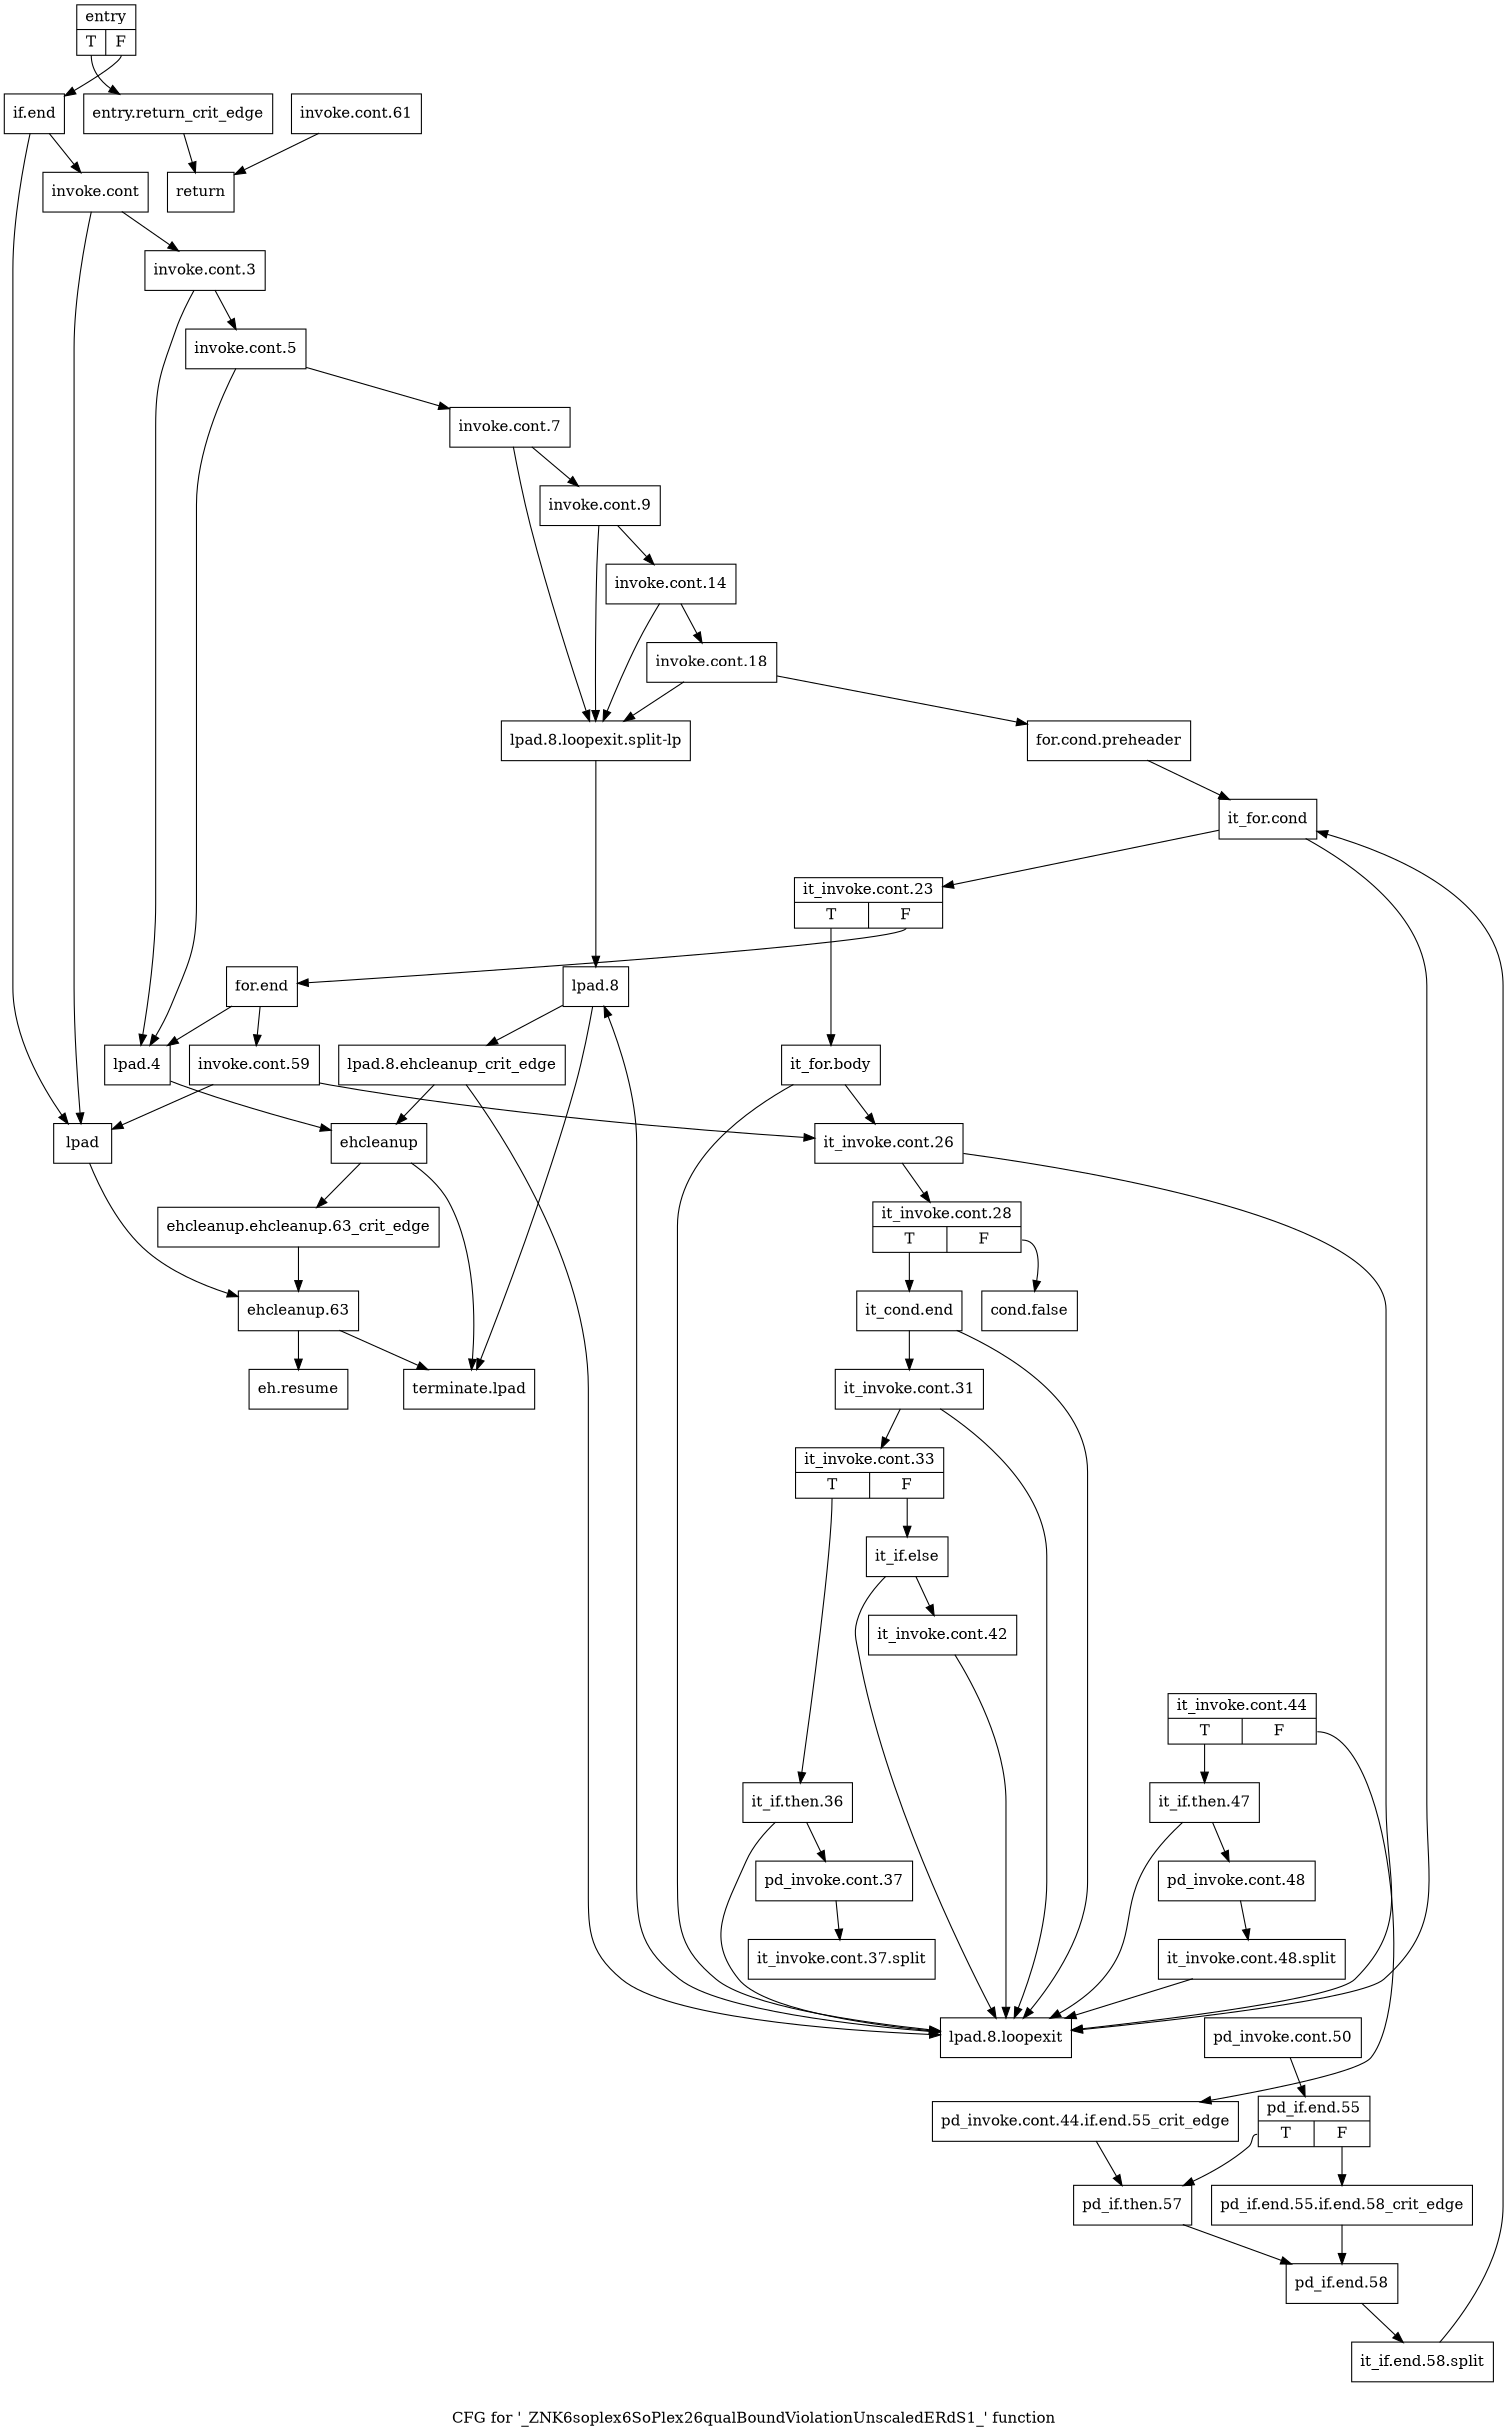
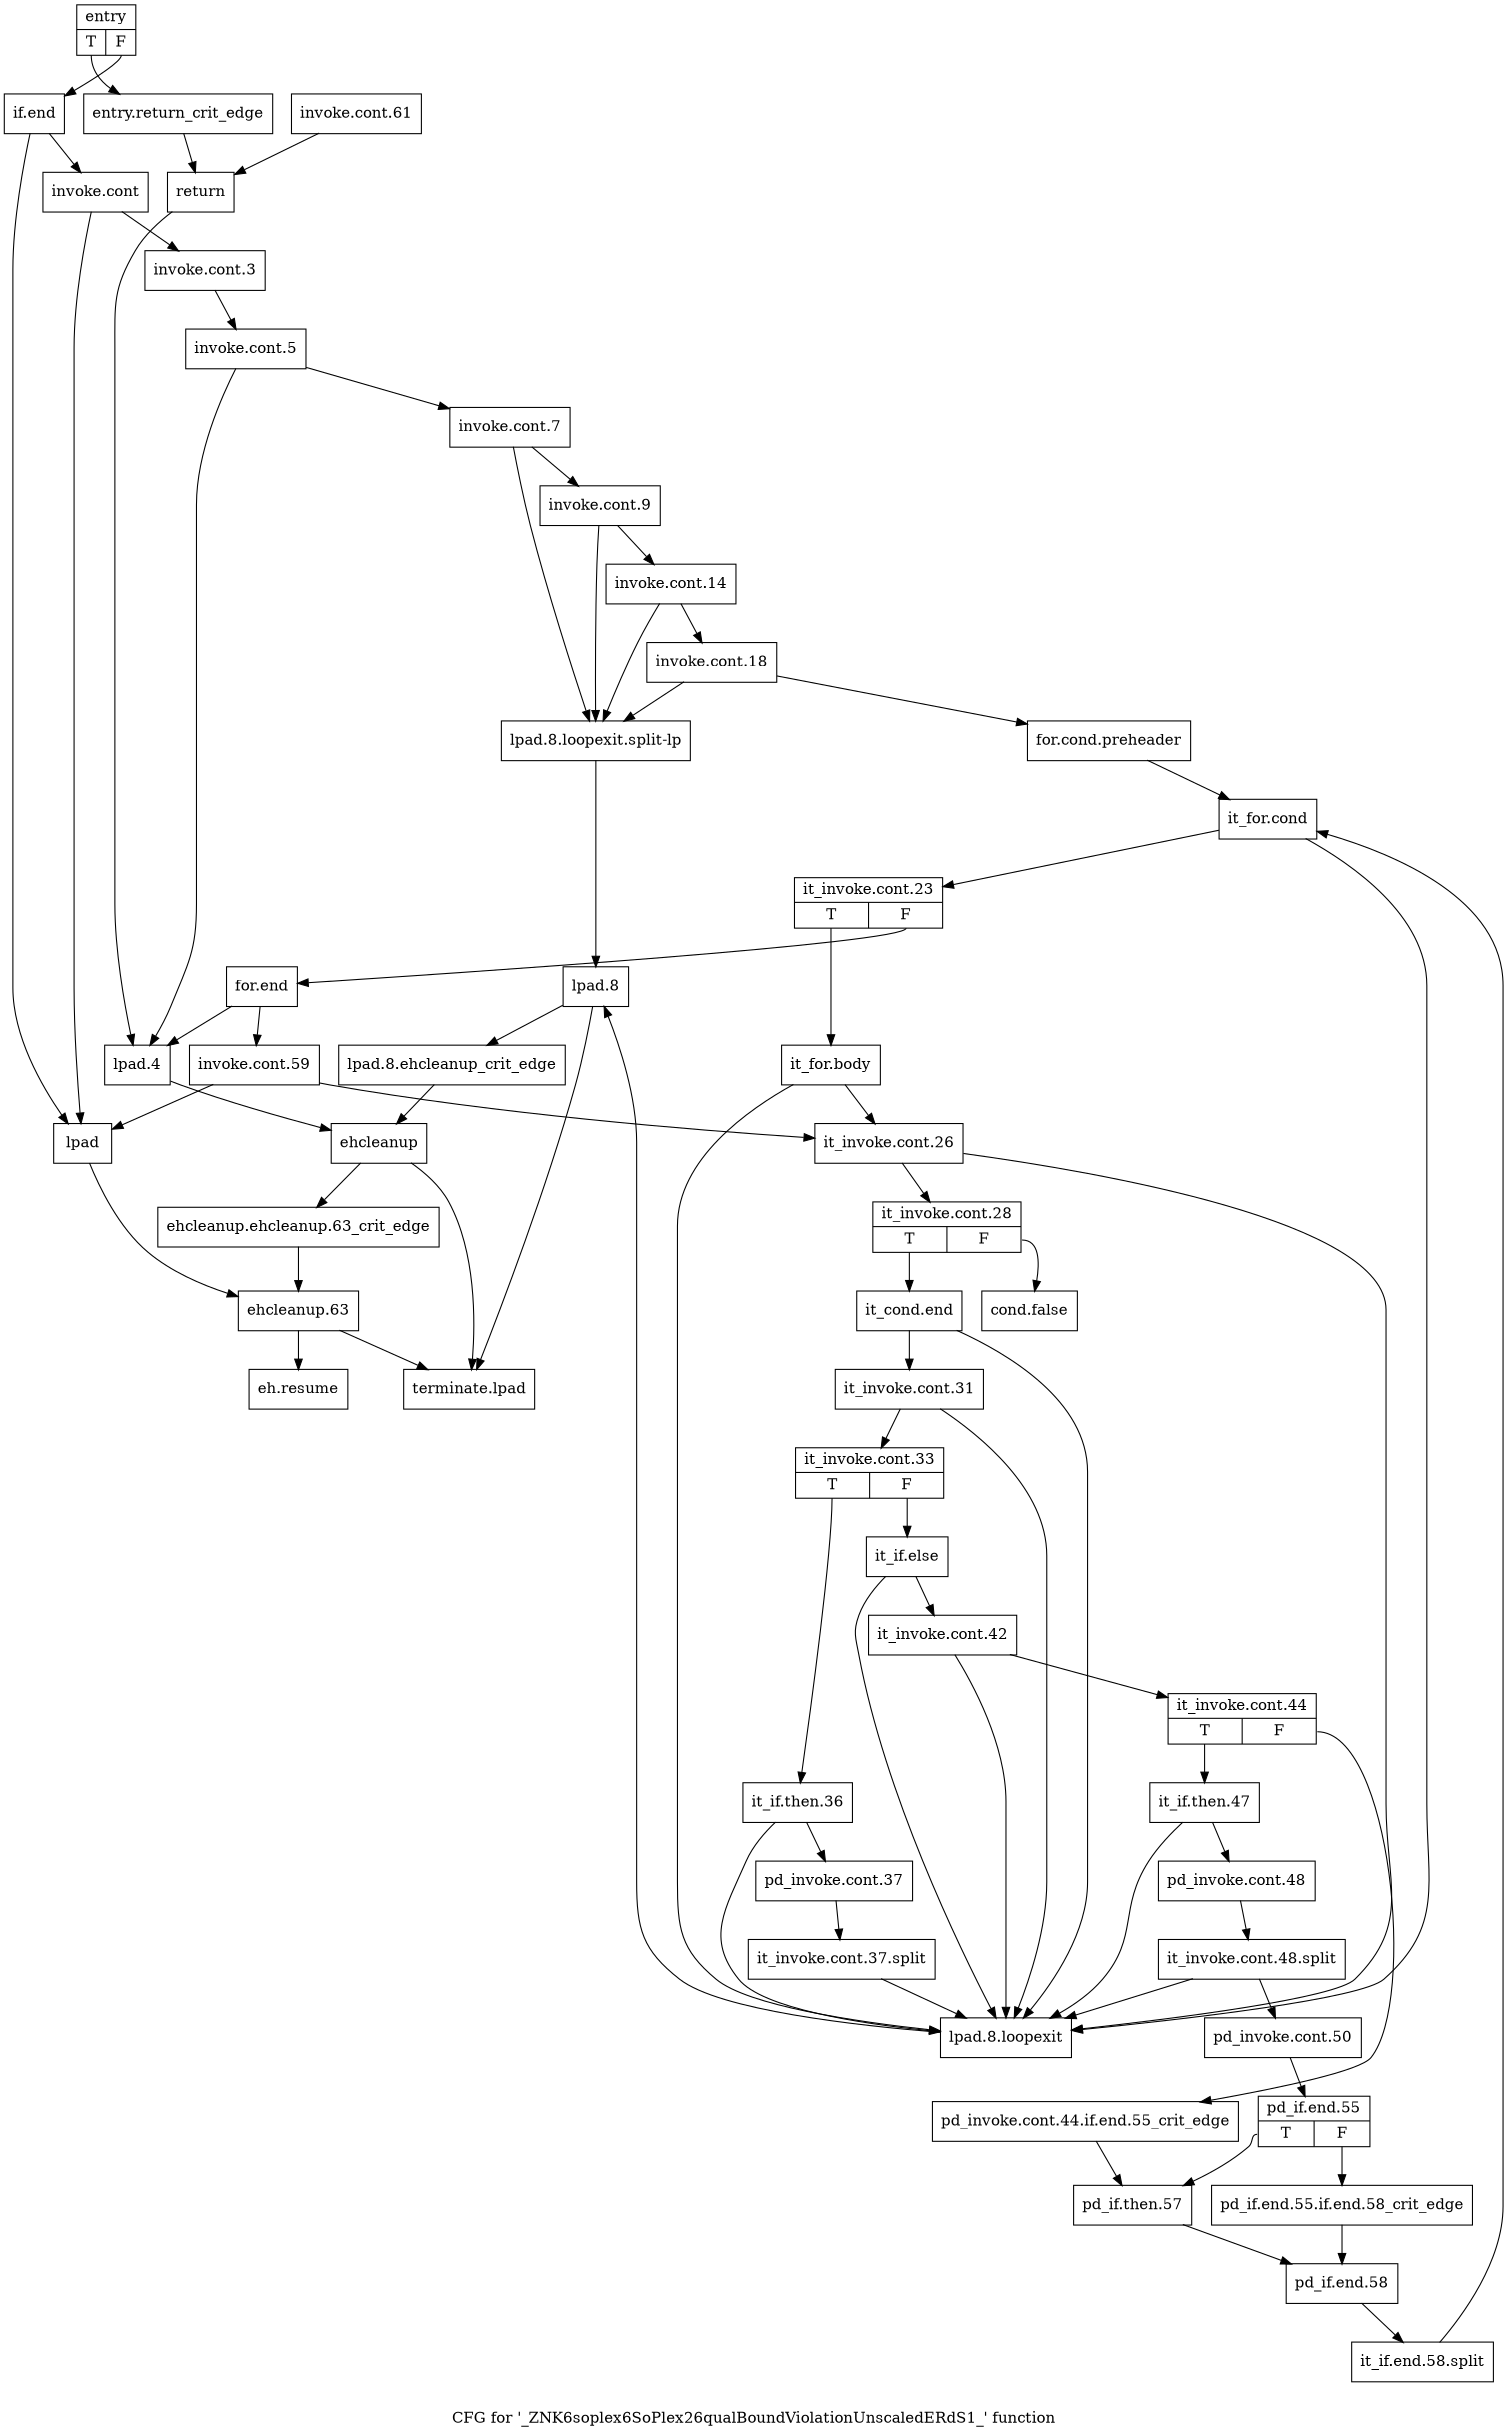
(156, 659) -> (115, 614)
none -> (1080, 1674)
(588, 1681) -> (919, 1996)
none -> (1265, 1994)
